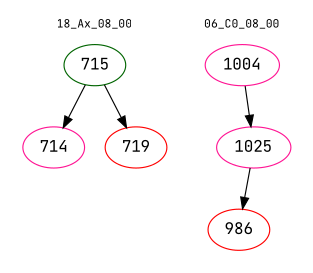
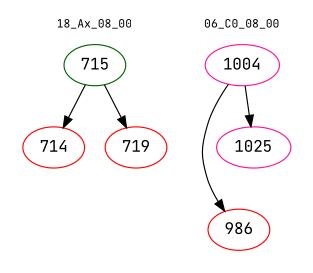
(54, 147) -> (54, 147)
(247, 183) -> (203, 142)
